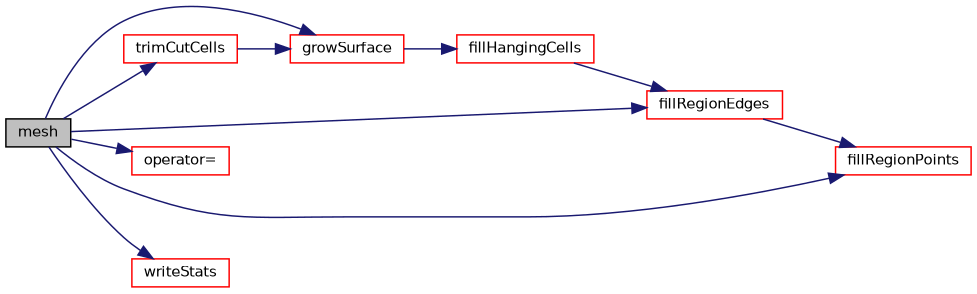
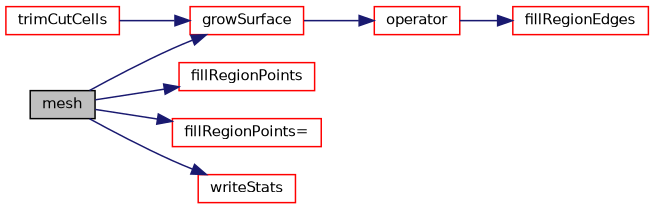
(525, 49) -> (417, 21)
(103, 95) -> none
(351, 120) -> none
(802, 131) -> none
(181, 161) -> (247, 133)
